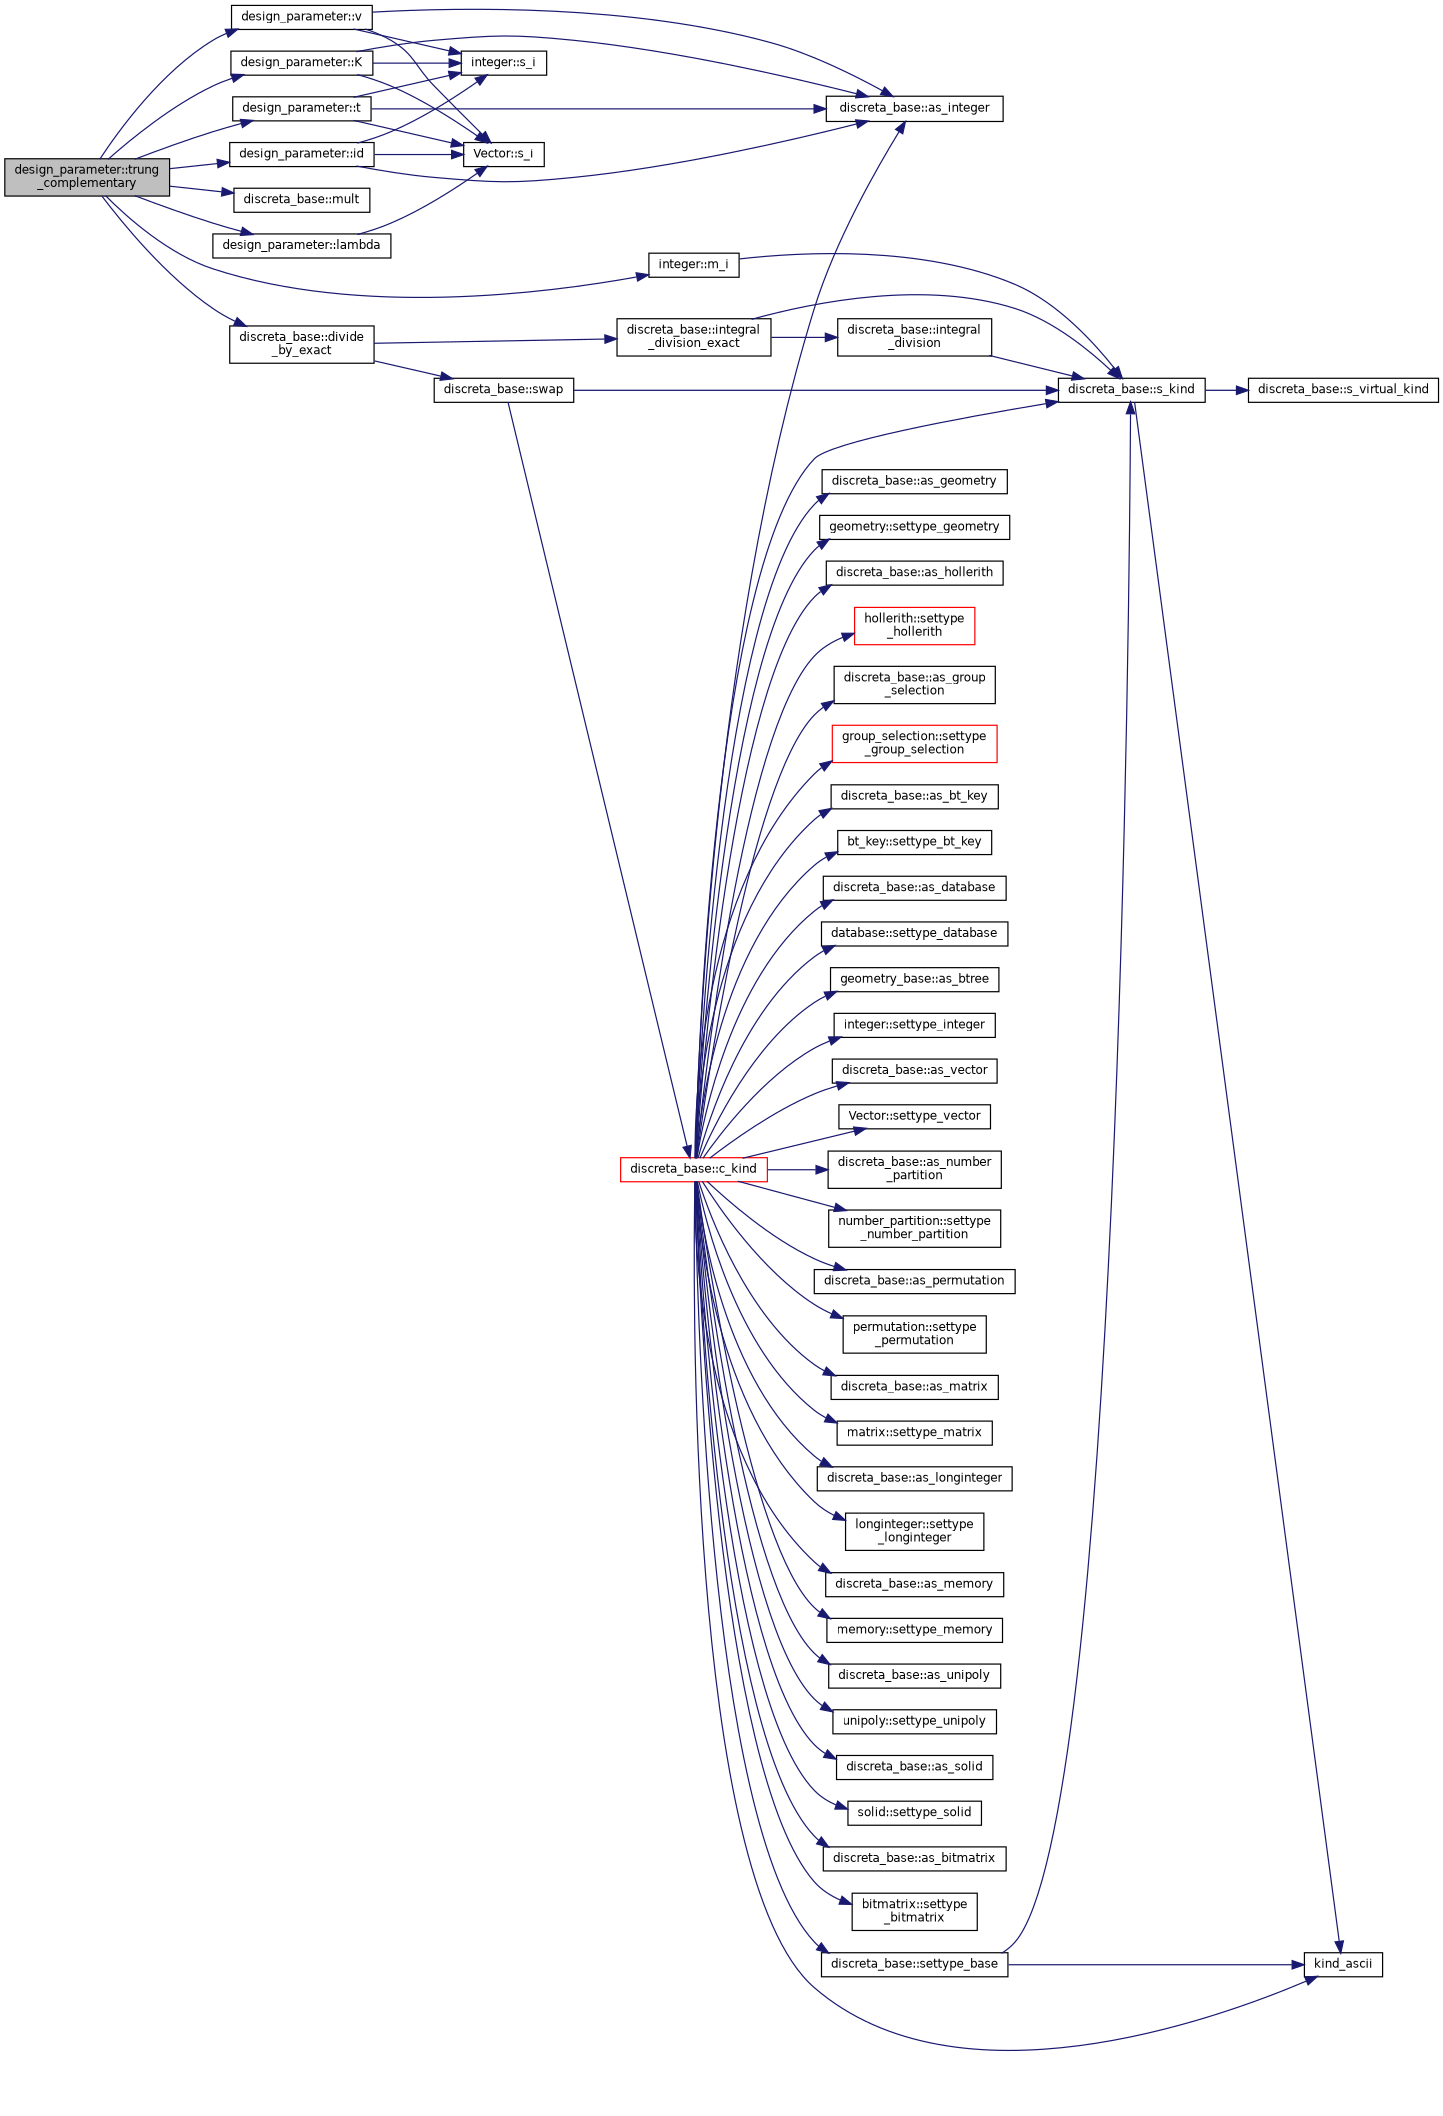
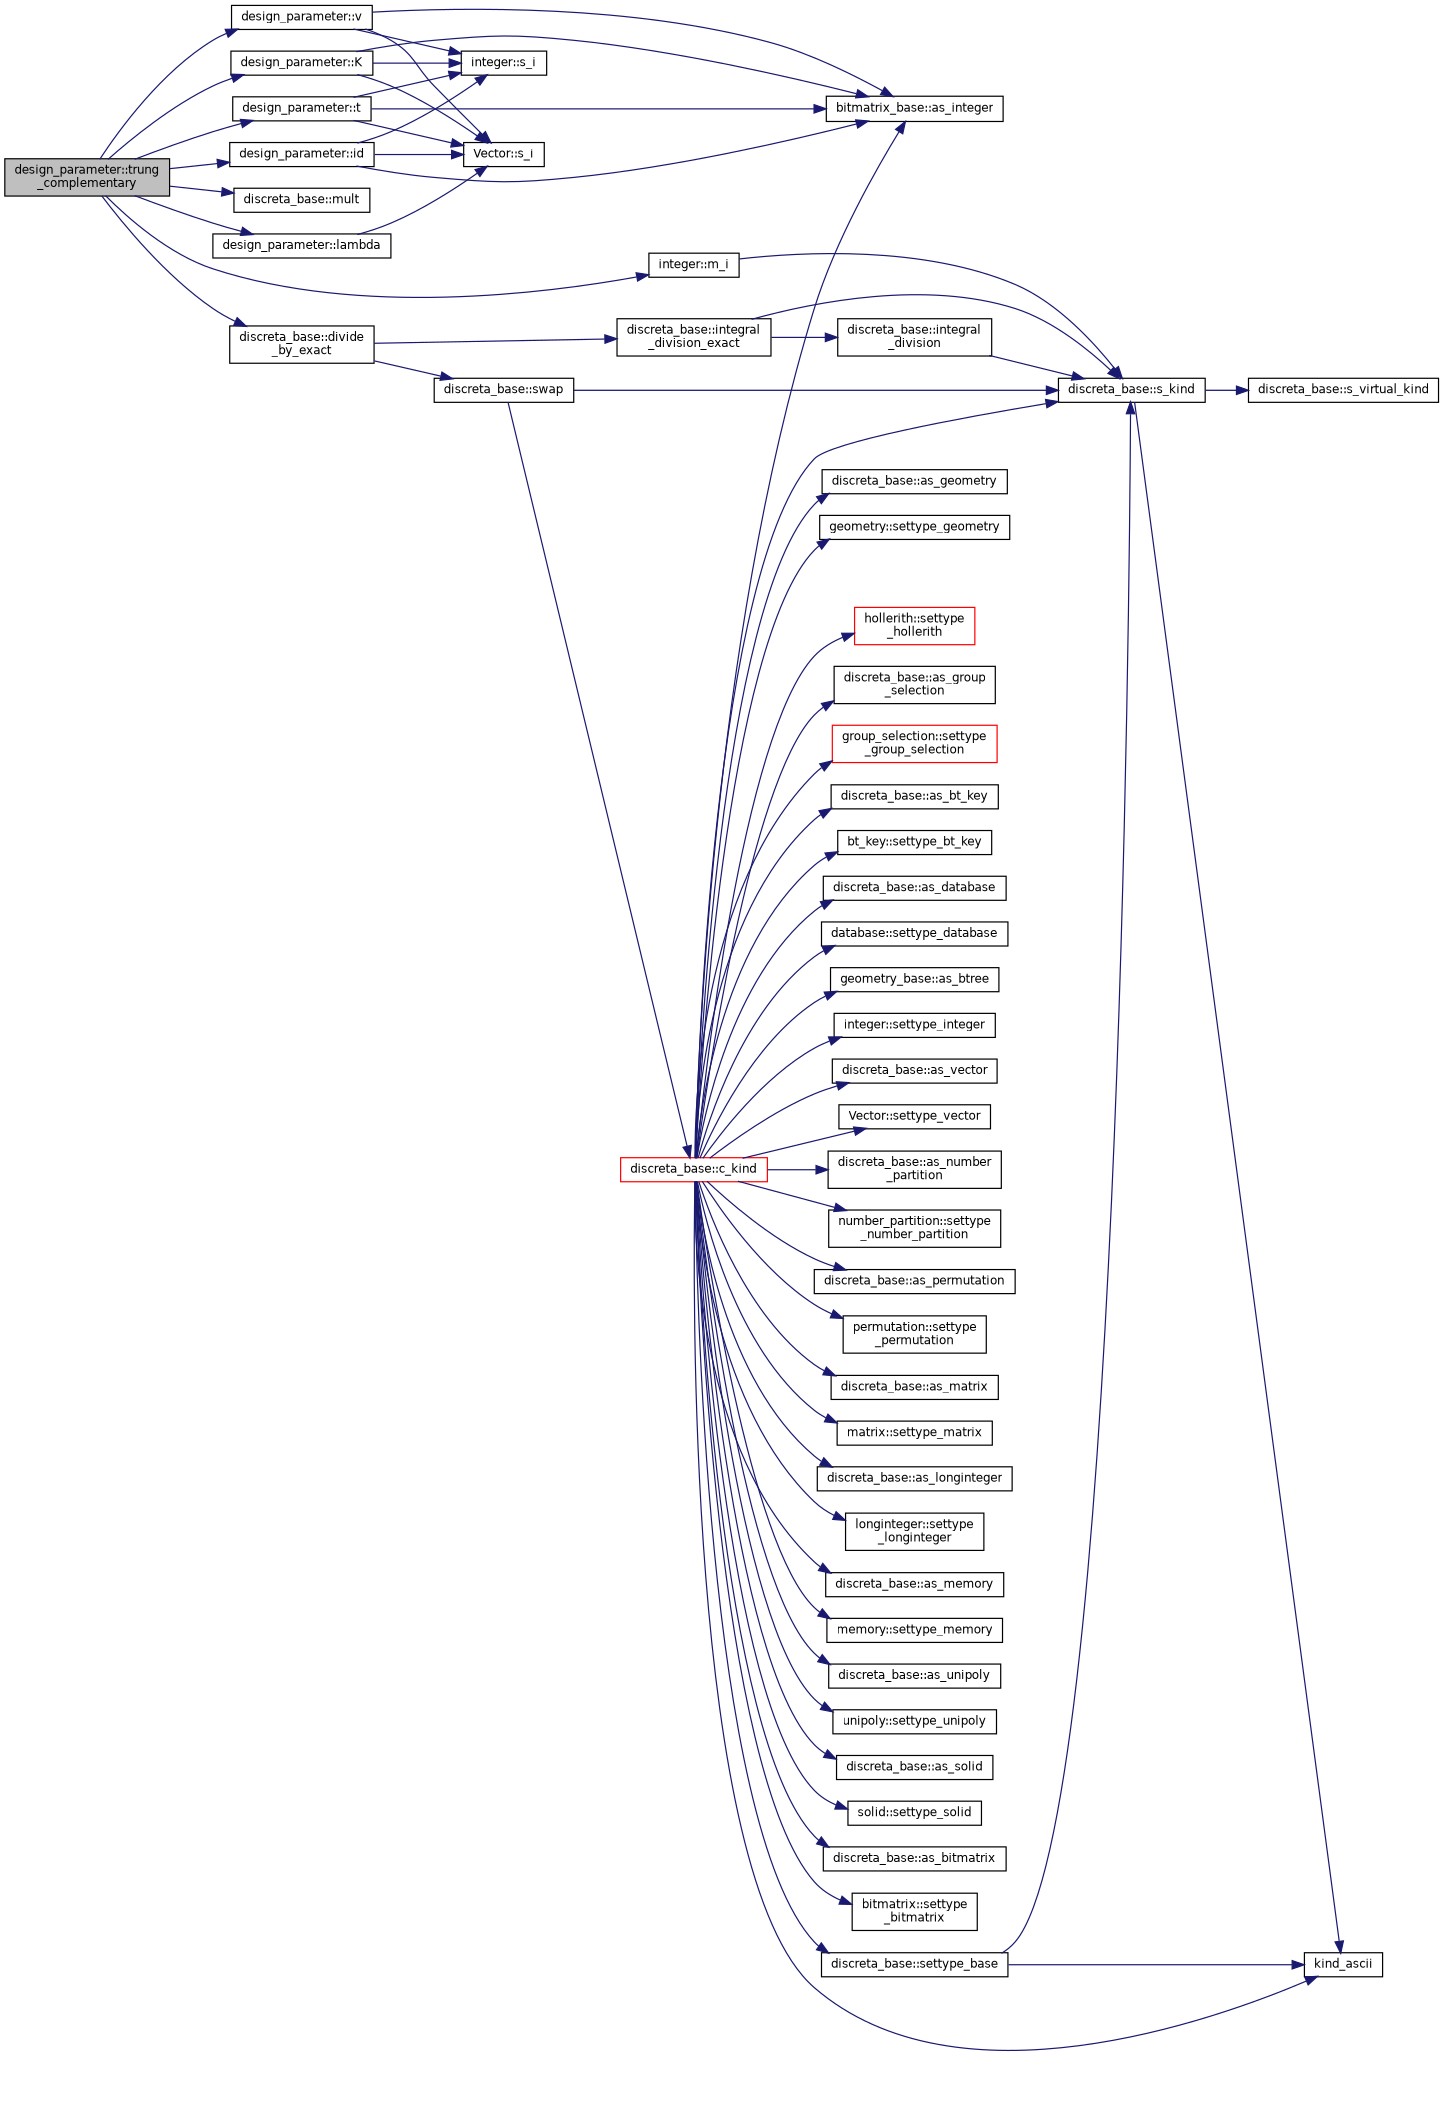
(915, 109) -> (915, 109)
(915, 573) -> none
